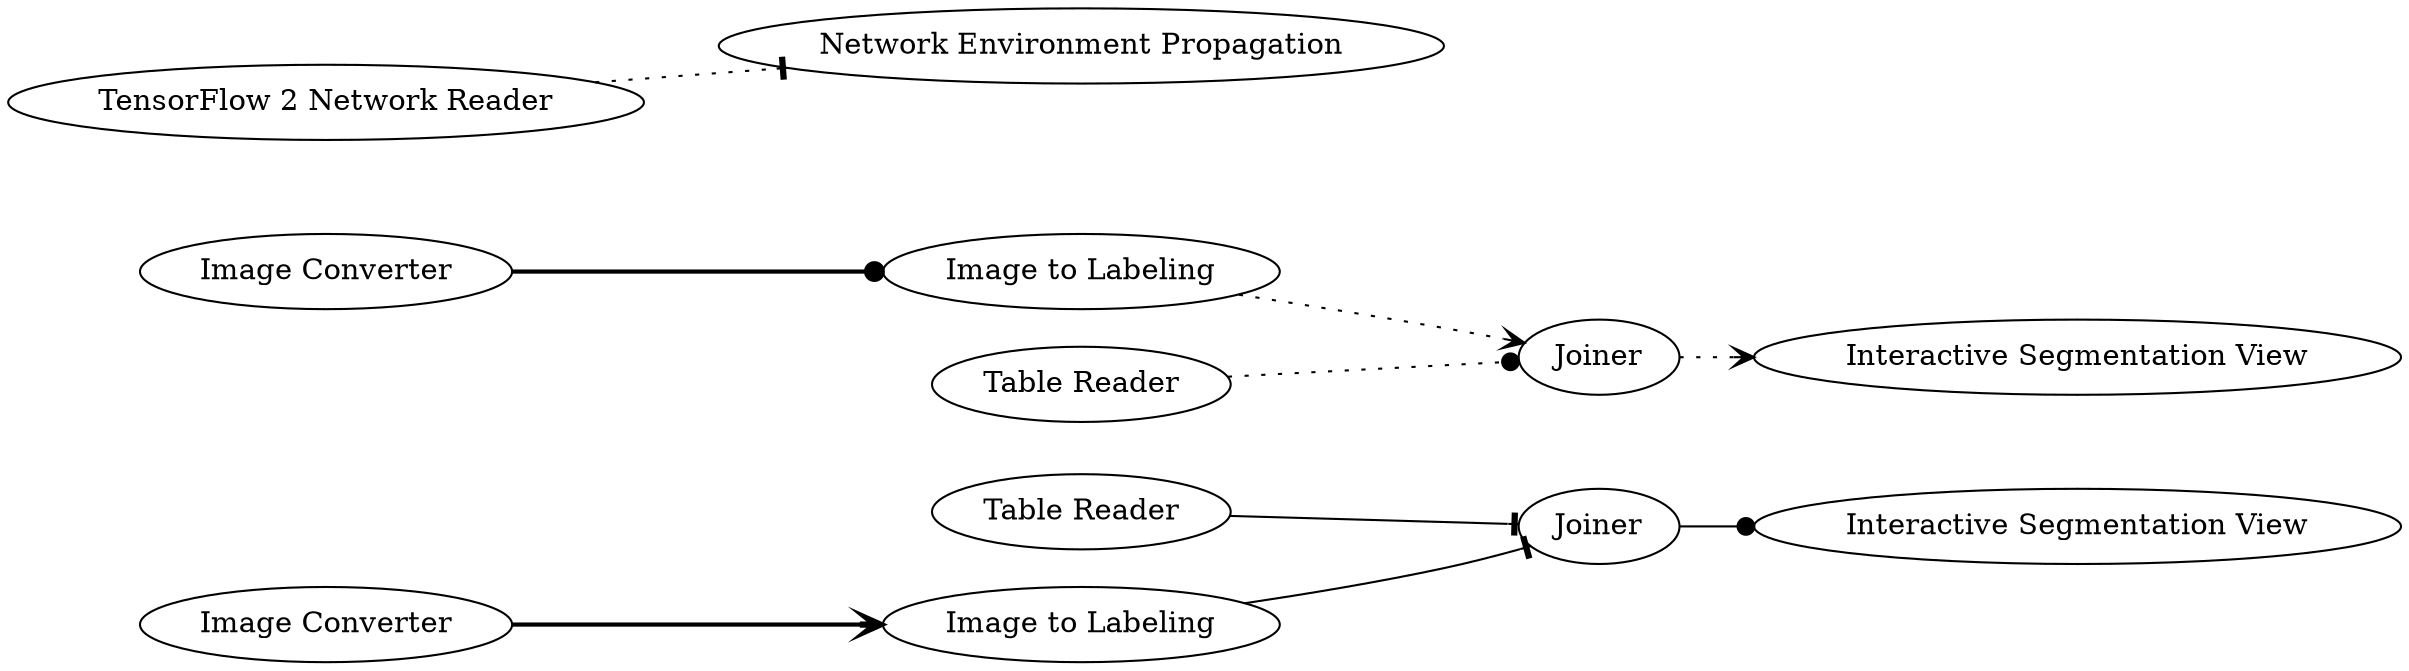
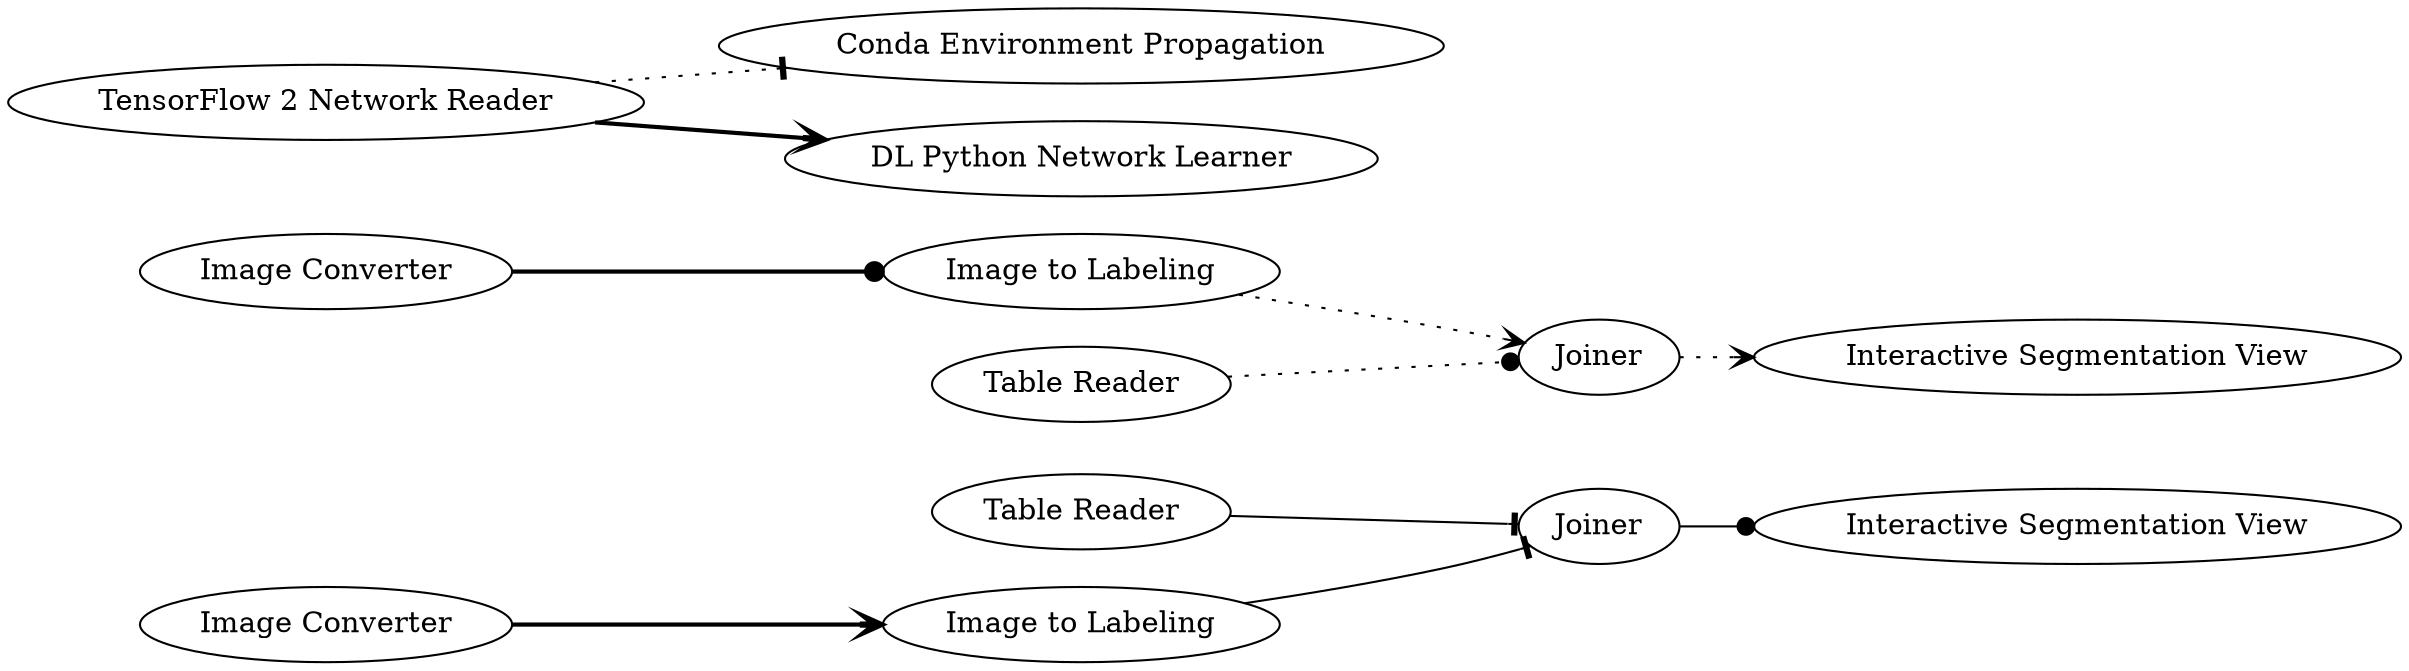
(1081, 46) -> (1081, 46)
none -> (1081, 159)
